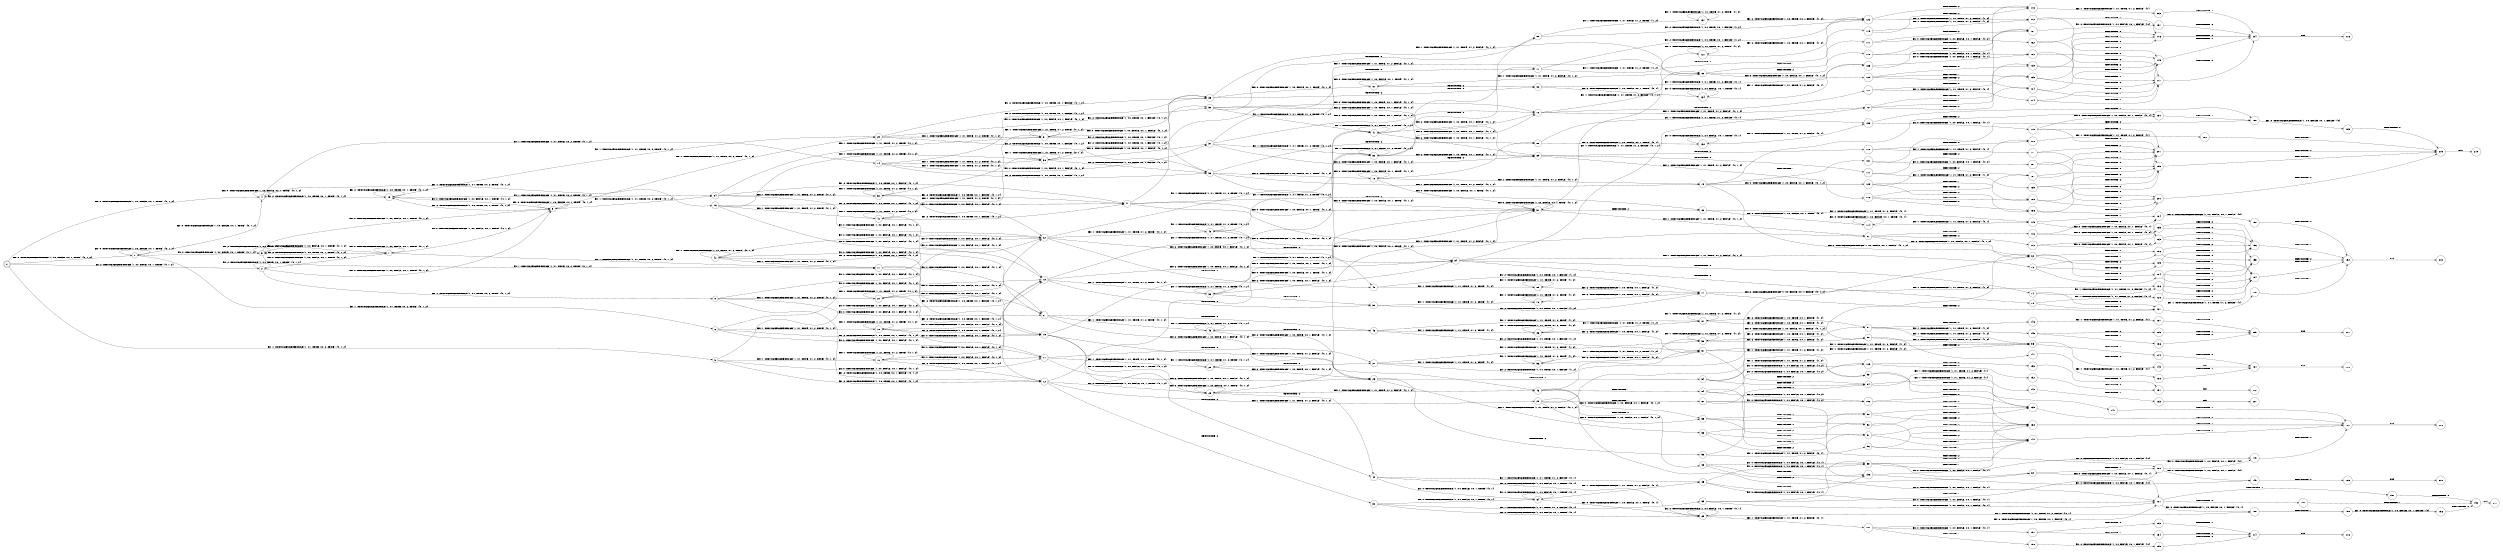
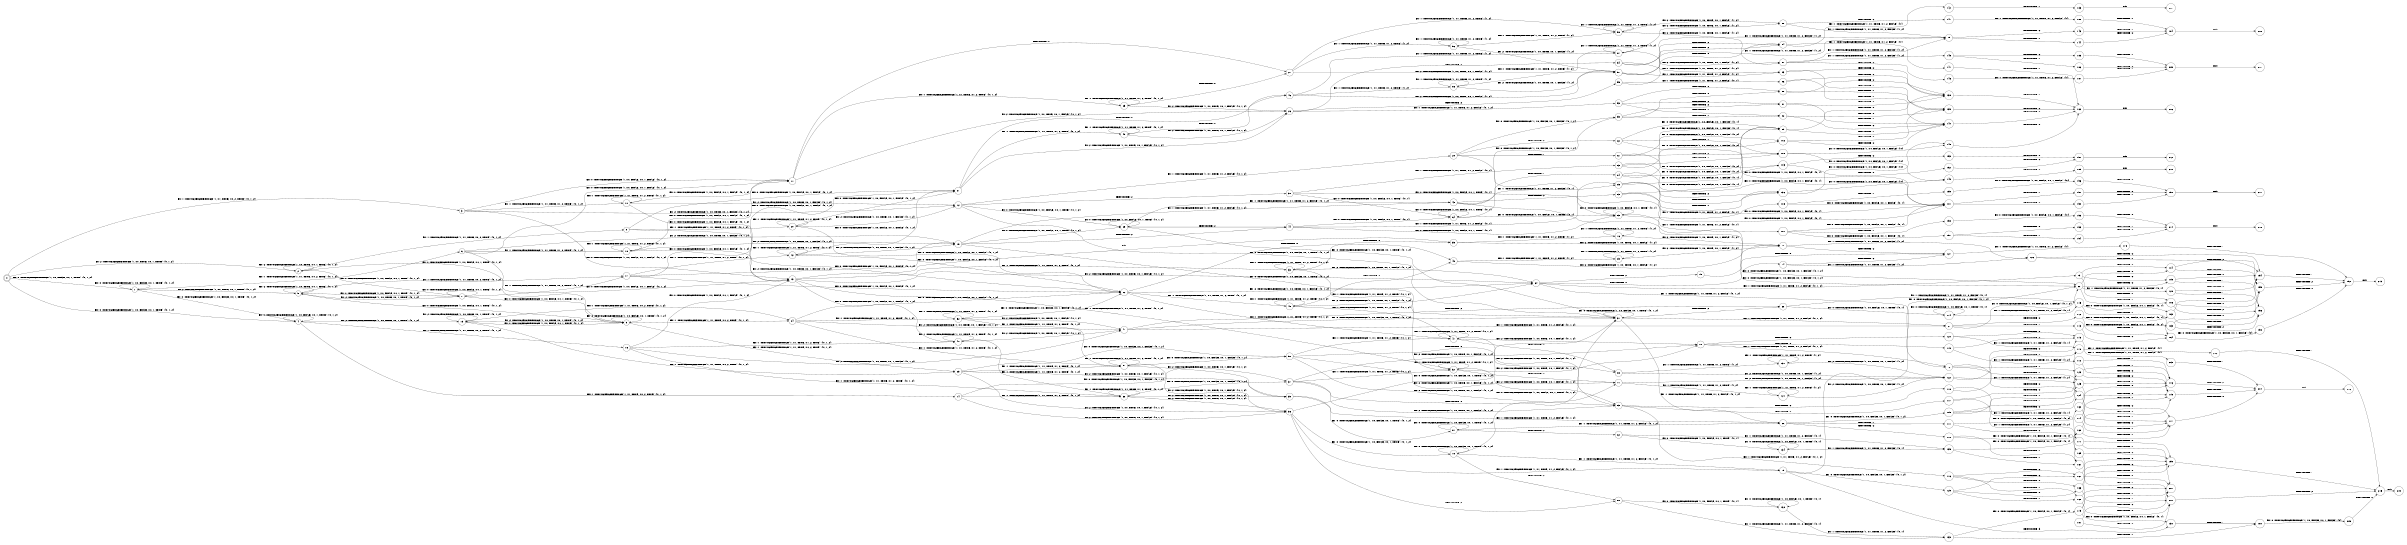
(1950, 20) -> (2013, 379)
(2159, 25) -> none
(1377, 65) -> none
(1950, 91) -> (2013, 346)
(1373, 95) -> none
(1373, 104) -> (1448, 388)
(1033, 116) -> none
(1951, 117) -> (2032, 529)
(2299, 152) -> none
(1868, 161) -> none
(954, 249) -> (894, 305)
(2301, 249) -> none
(796, 265) -> (708, 263)
(2095, 299) -> (2123, 292)
(1210, 301) -> (1124, 246)
(2205, 355) -> (2125, 33)
(2205, 366) -> (2125, 30)
(853, 377) -> none
(1949, 477) -> (1699, 123)
(2205, 511) -> (1865, 204)
